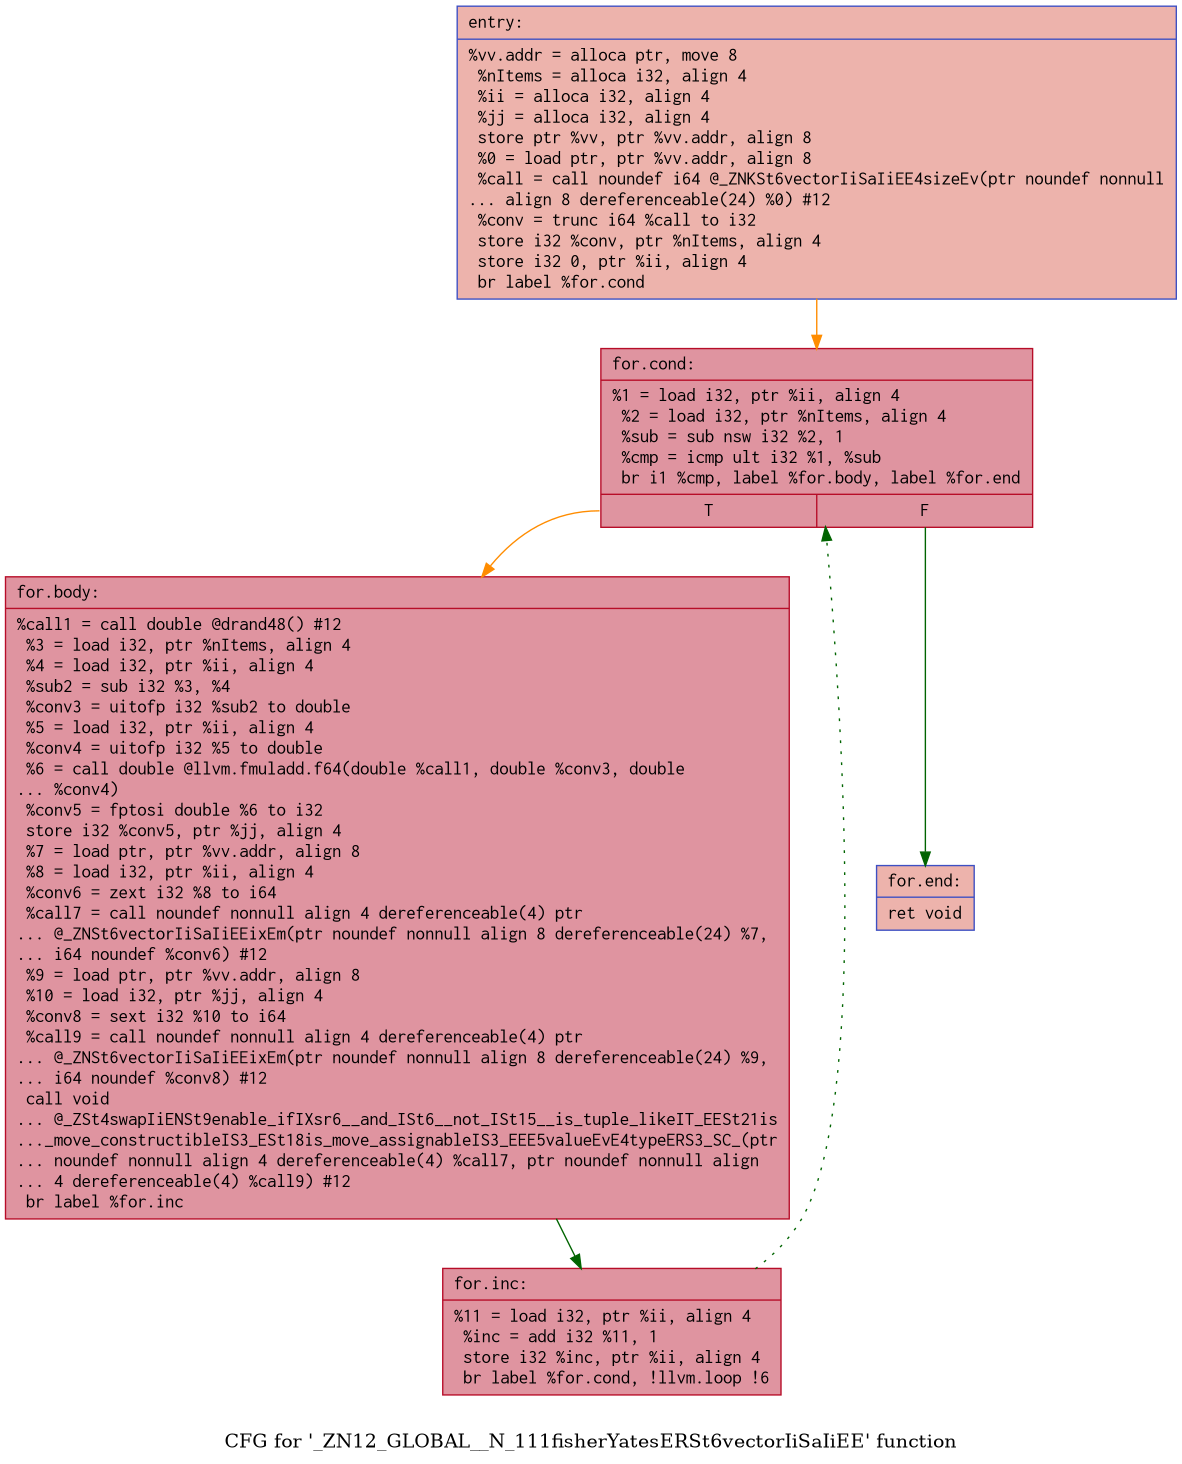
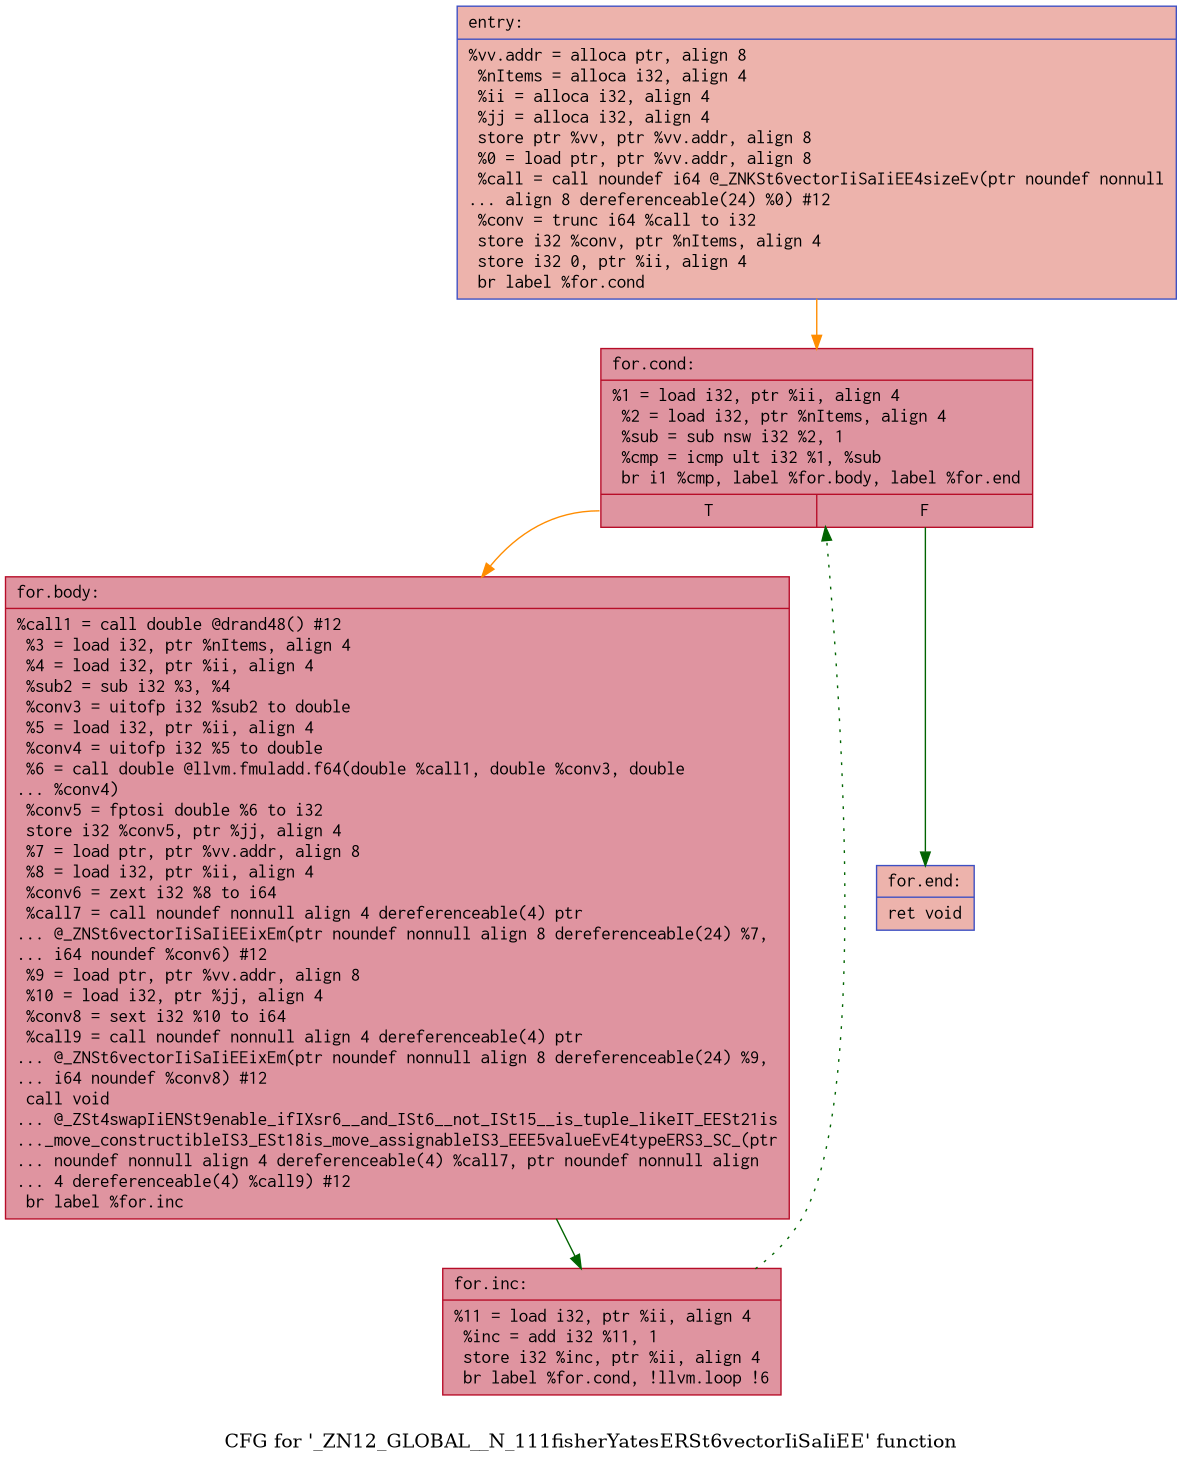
(603, 55) -> (608, 55)
